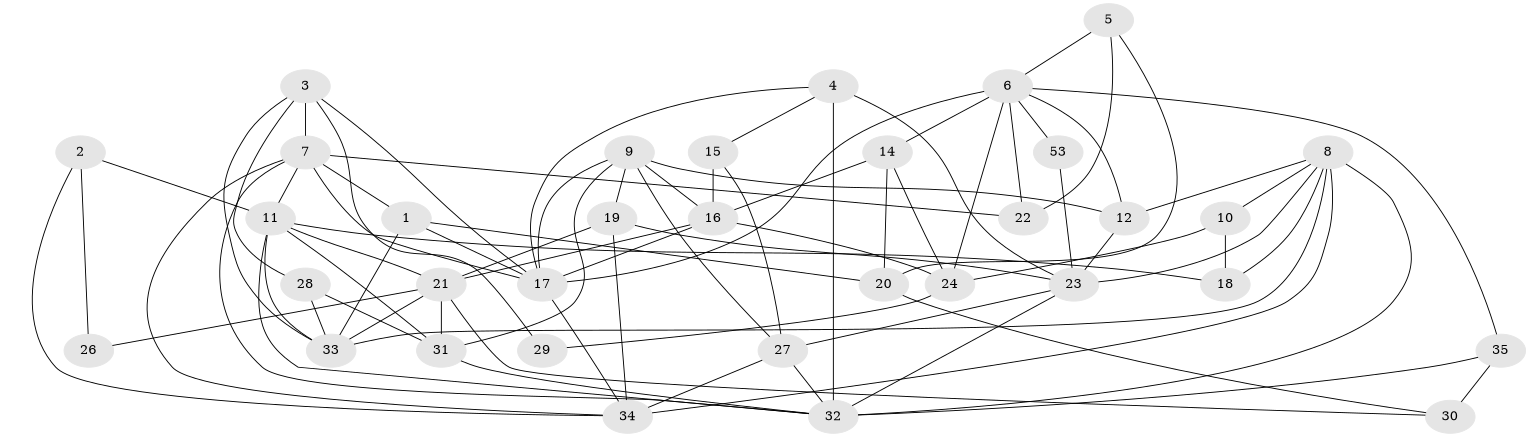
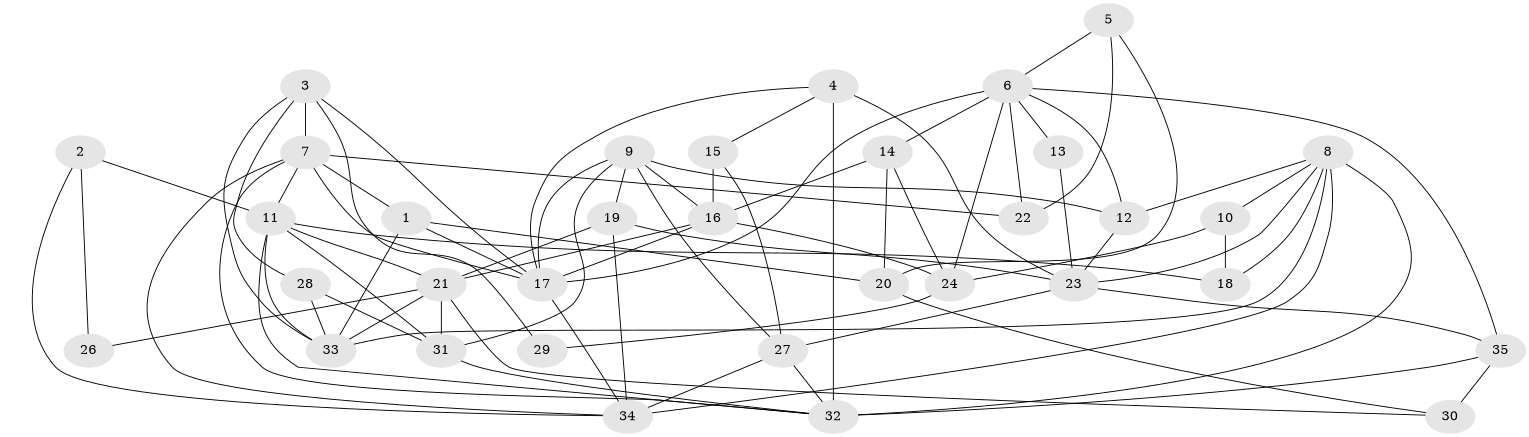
(1058, 152) -> (1058, 152)
(954, 351) -> (1291, 310)
